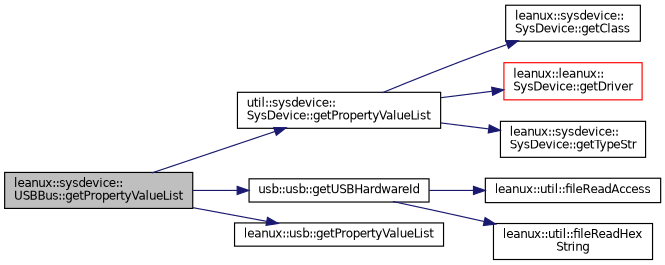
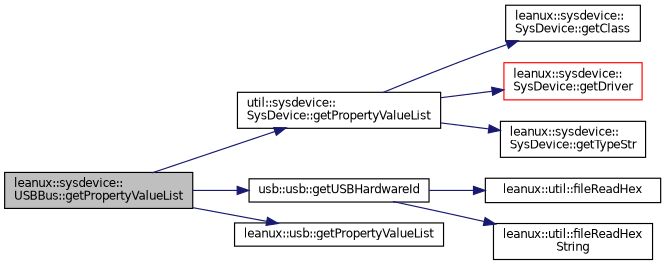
(573, 81) -> (573, 81)
(573, 190) -> (573, 190)
